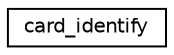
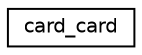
(87, 28) -> (71, 28)
